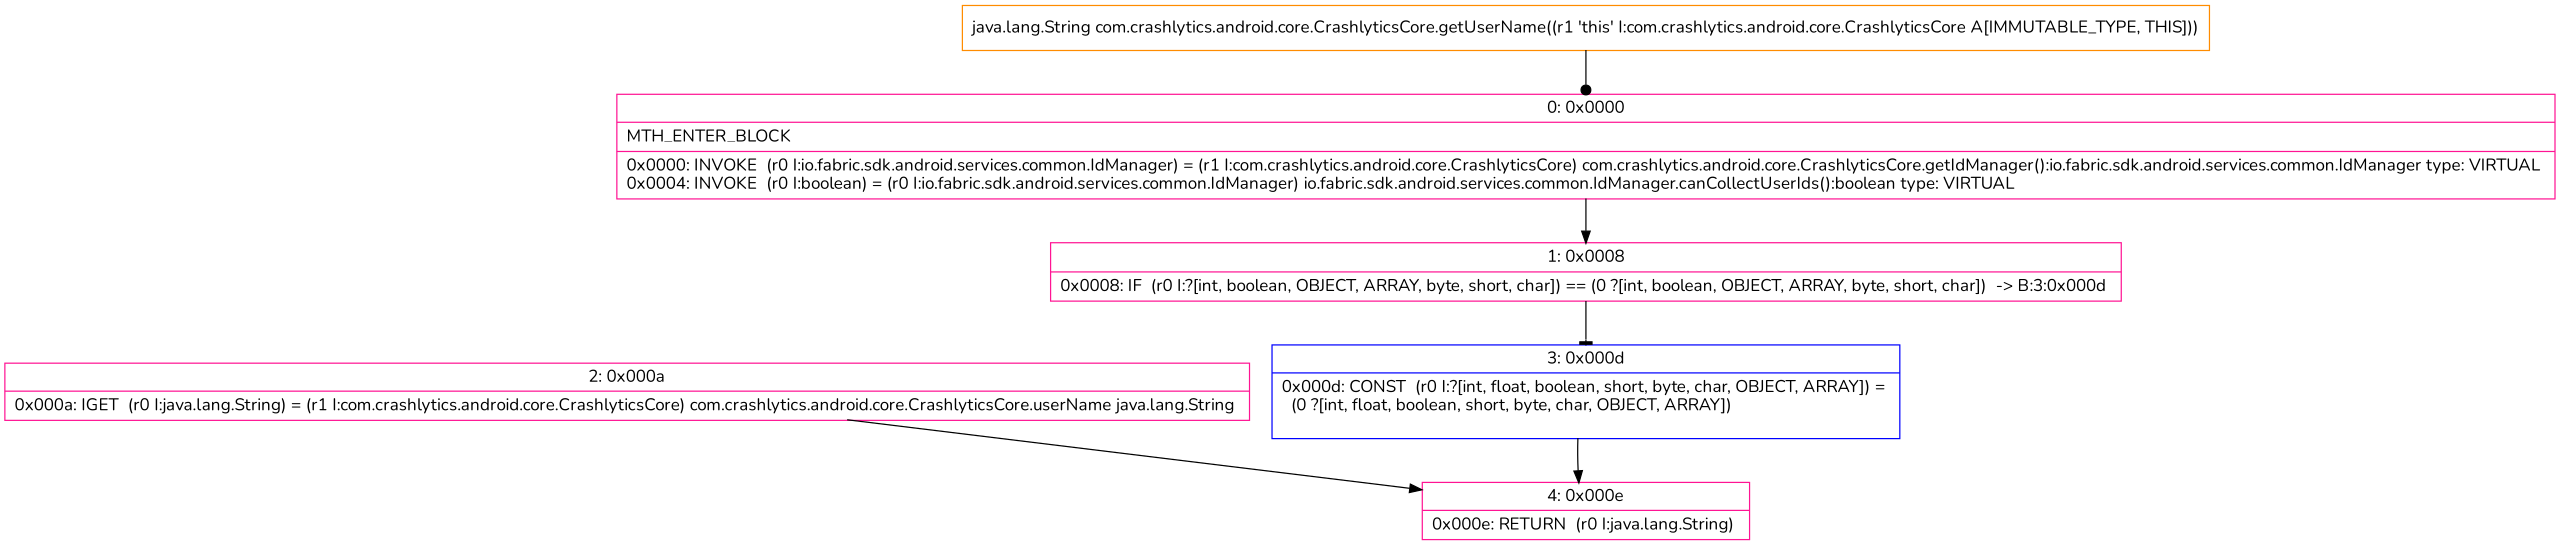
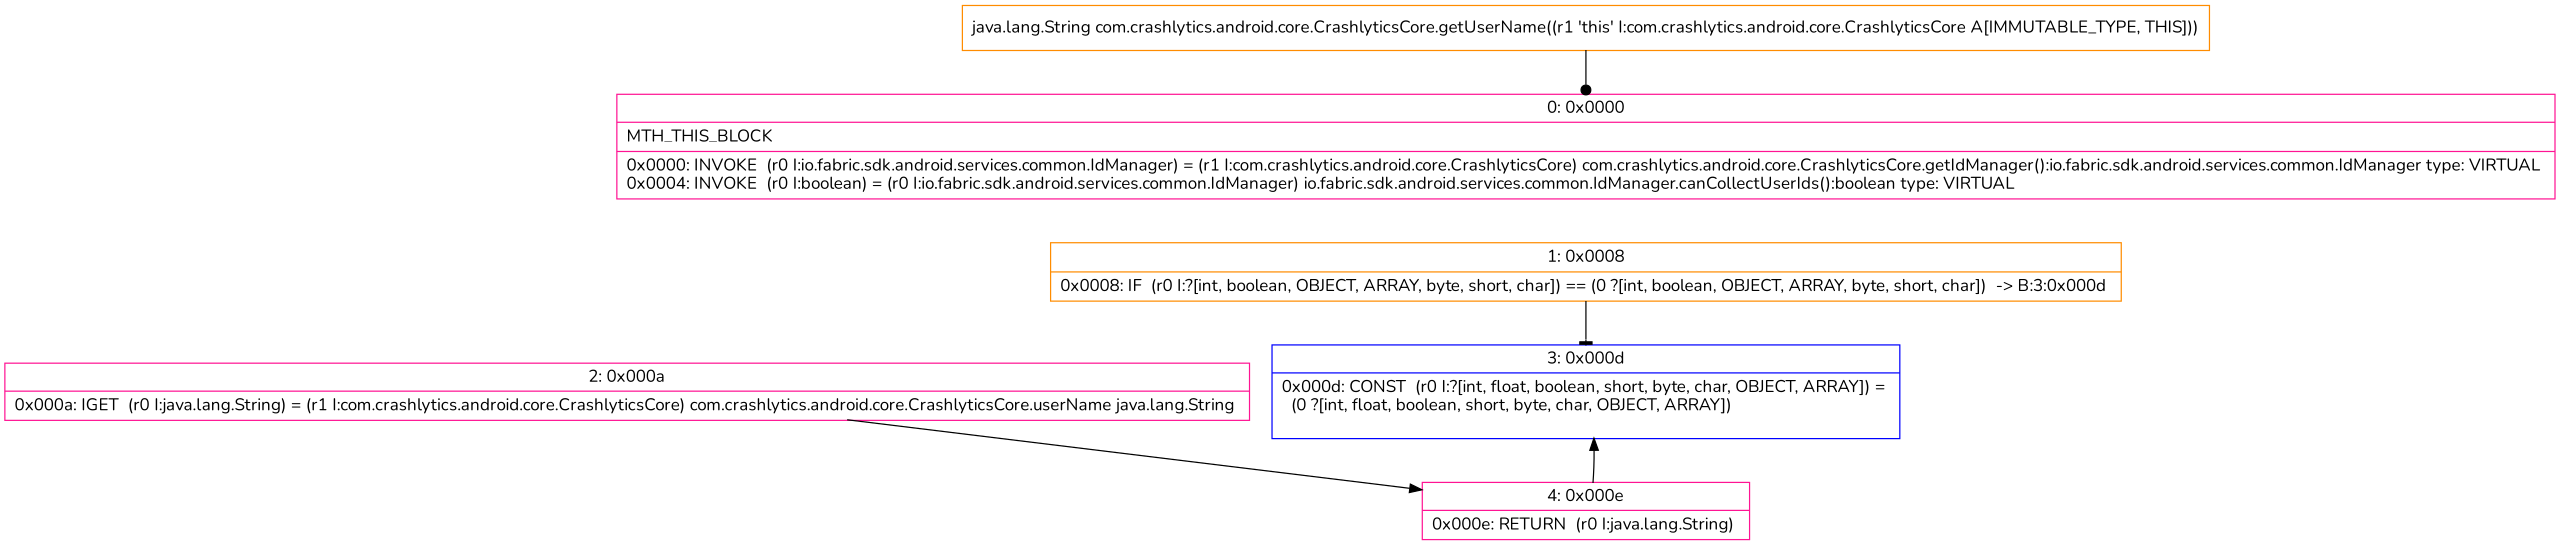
(709, 136) -> (700, 136)
(1586, 215) -> none
(1586, 272) -> (1586, 272)
(1578, 454) -> (1594, 467)
